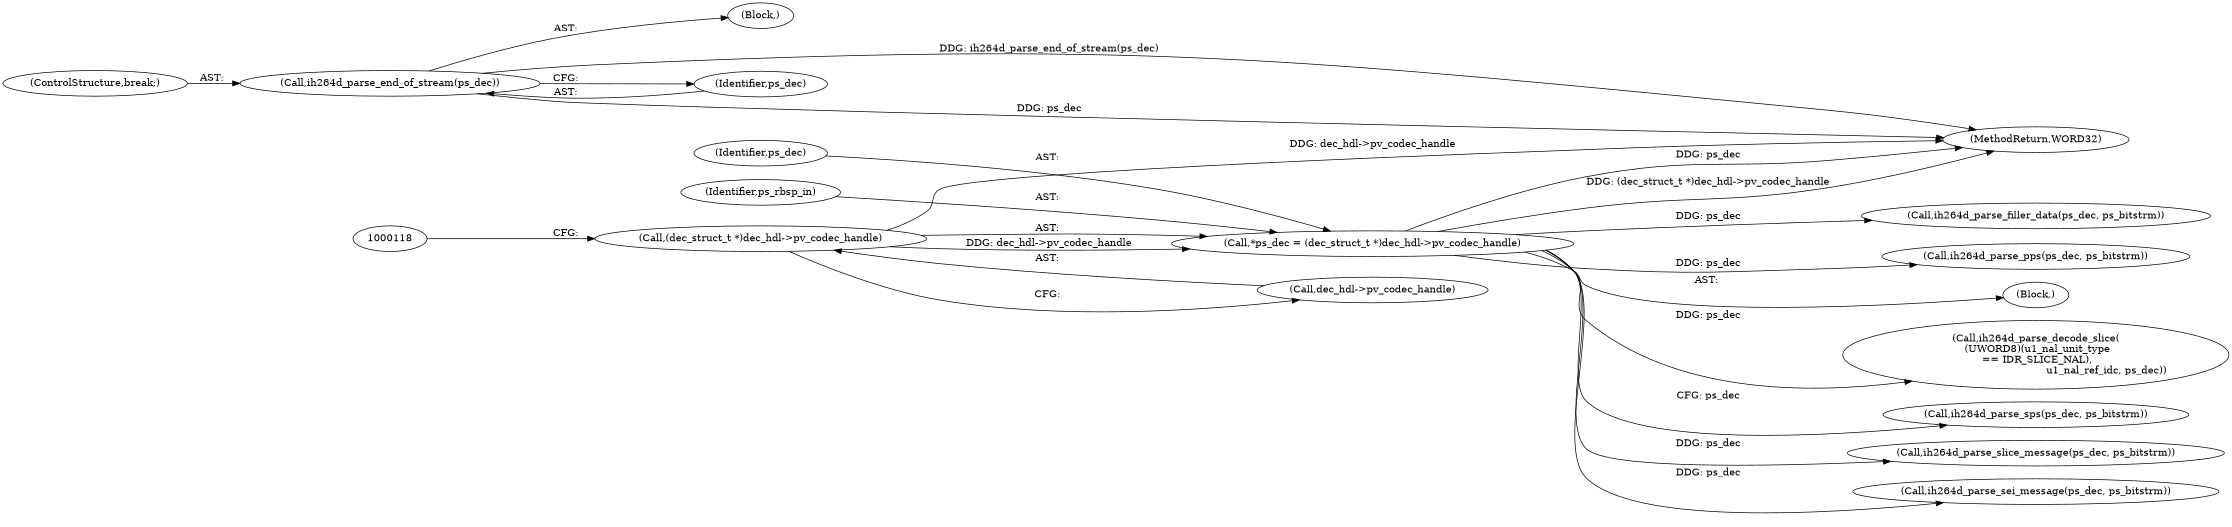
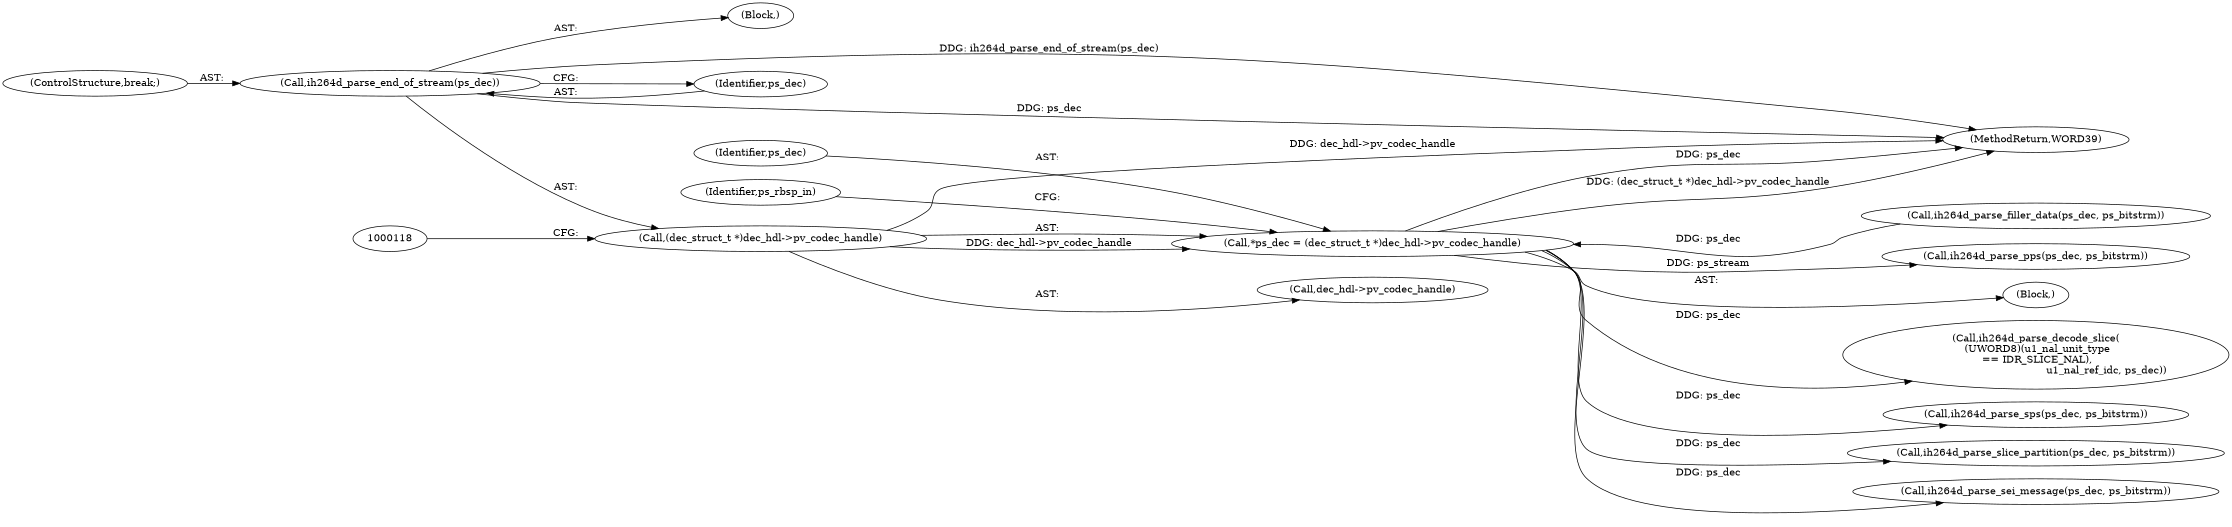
(2036, 140) -> (2036, 140)
(1049, 198) -> (1049, 198)
(1690, 226) -> (1743, 256)
(1708, 263) -> (1708, 263)
(1052, 273) -> (522, 176)
(1049, 295) -> (1049, 295)
(1708, 396) -> (1708, 396)
(2036, 453) -> (2036, 453)
